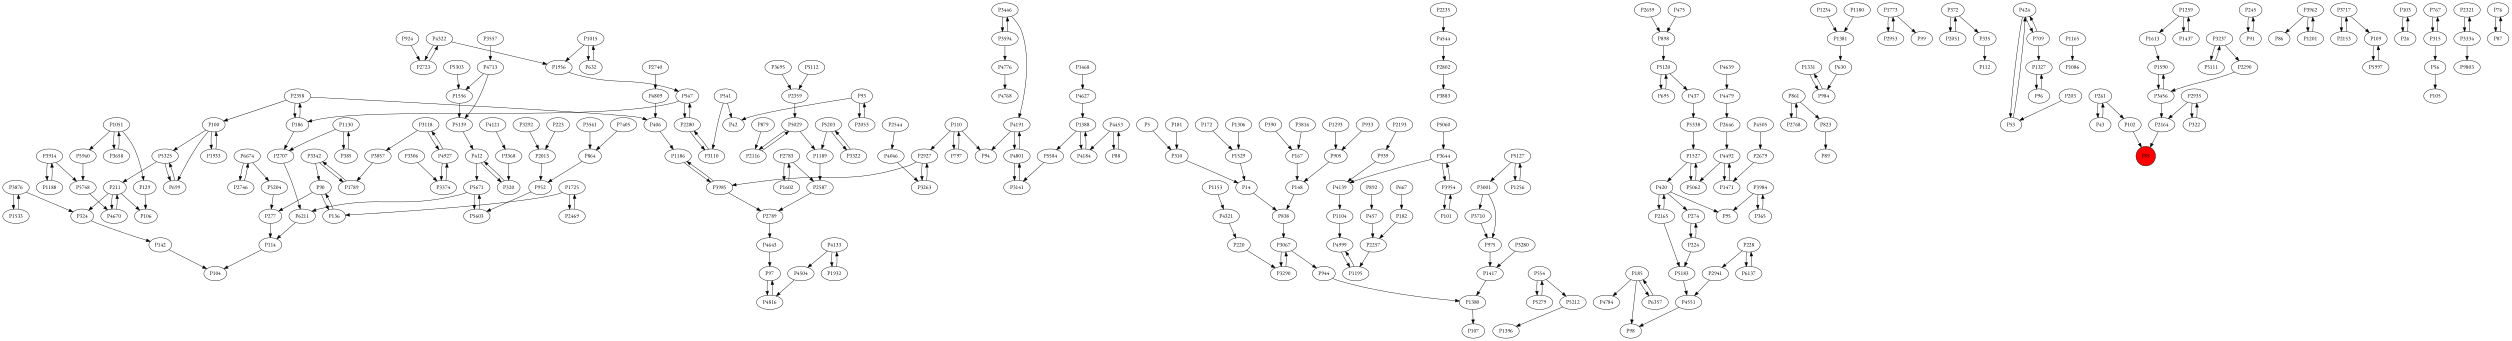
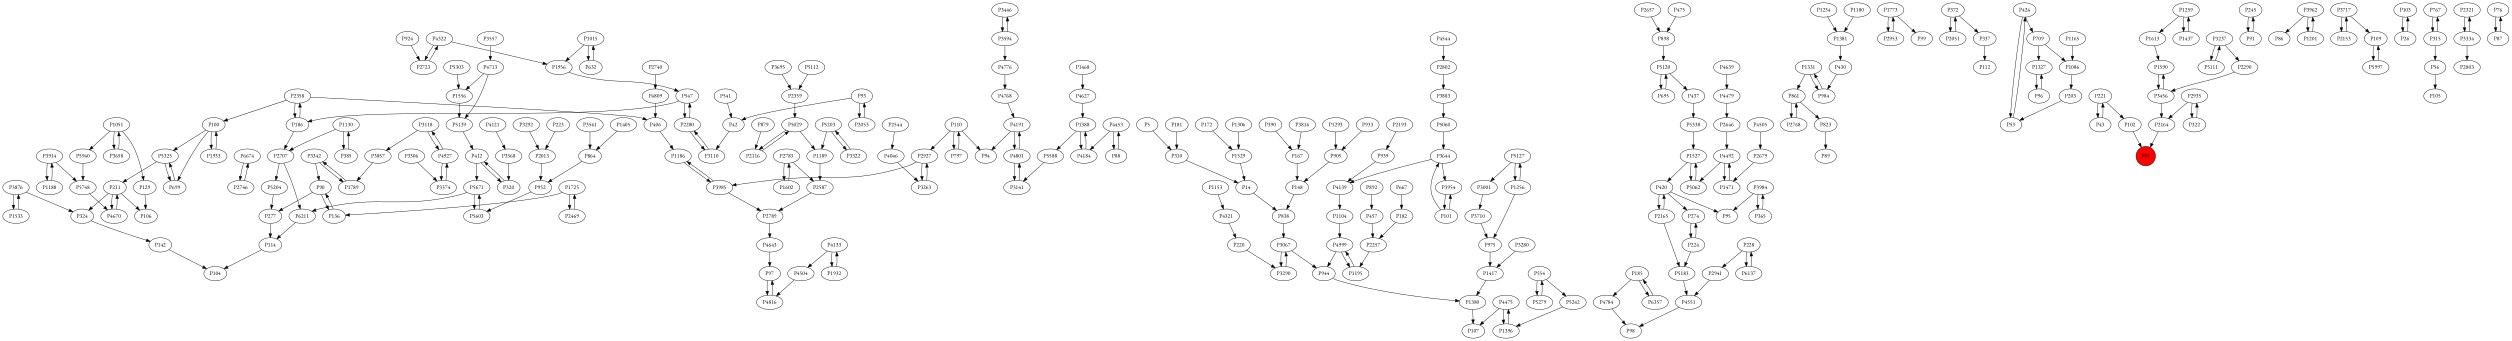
(1443, 10) -> none
(1647, 10) -> (1647, 10)
(2035, 26) -> (2054, 52)
(1985, 39) -> (1985, 39)
(1027, 63) -> (1010, 108)
(1840, 67) -> (1840, 67)
(2467, 67) -> (2467, 67)
none -> (1802, 80)
none -> (2072, 80)
(2100, 96) -> (2100, 96)
none -> (1443, 108)
(718, 124) -> (724, 139)
(623, 125) -> (623, 125)
(1050, 156) -> (1050, 156)
(259, 170) -> (278, 170)
(1449, 174) -> (1431, 189)
(1496, 214) -> (1505, 215)
none -> (1333, 258)
(1634, 300) -> (1617, 315)
none -> (1506, 302)
(1573, 302) -> (1573, 302)
